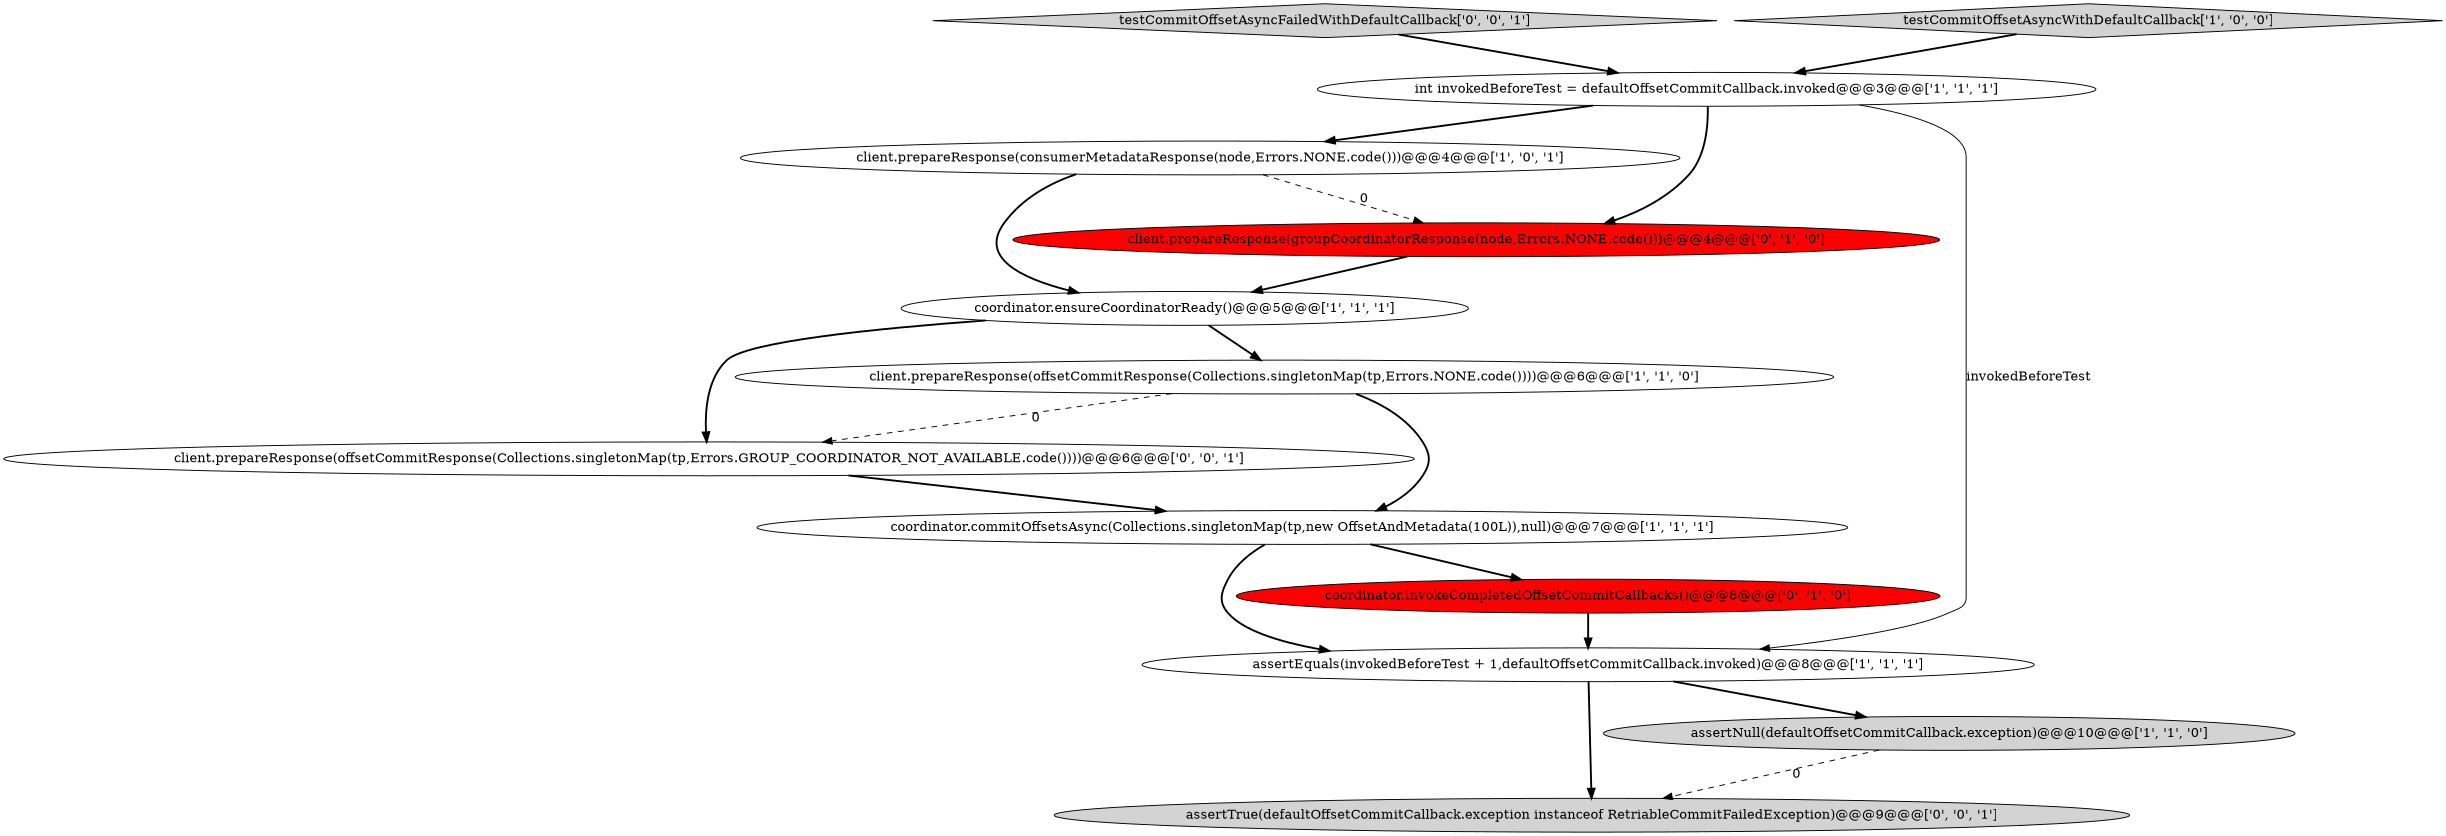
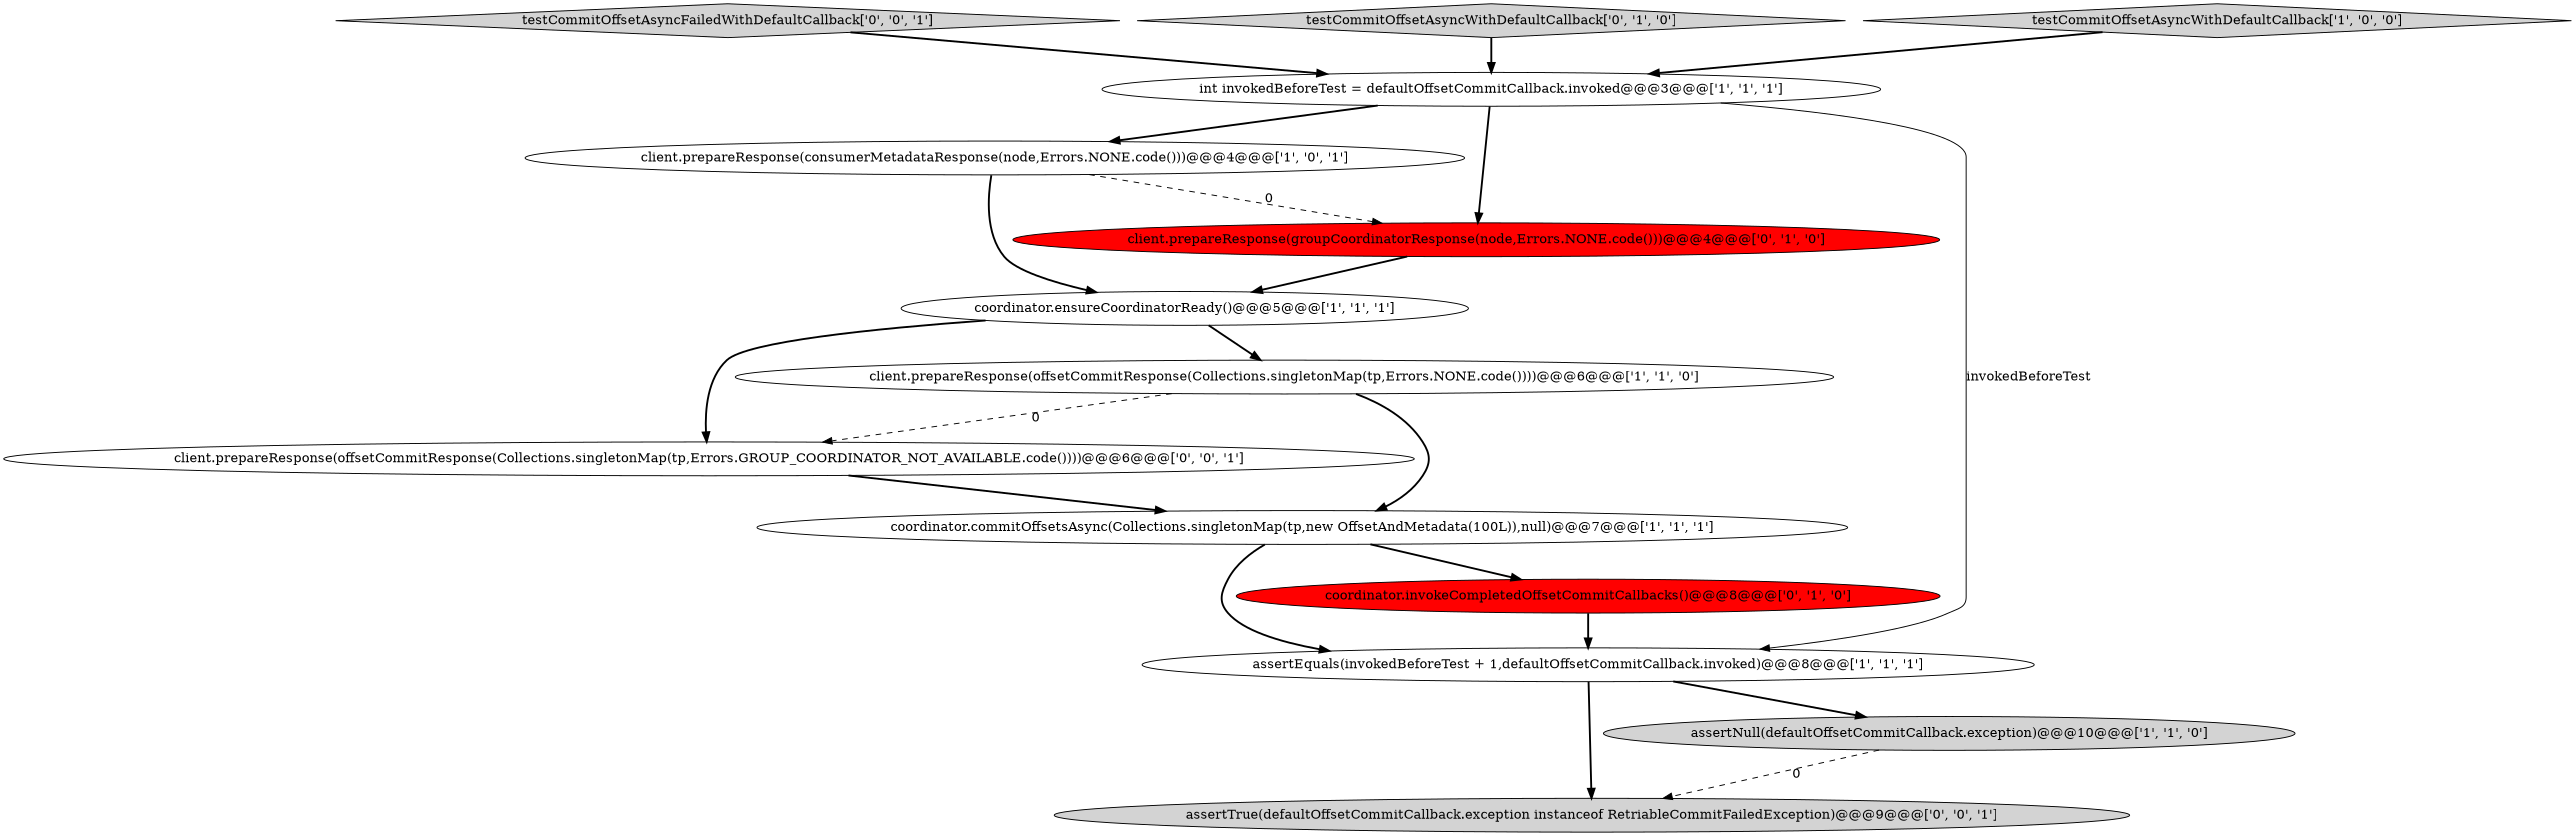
none -> (1491, 21)
